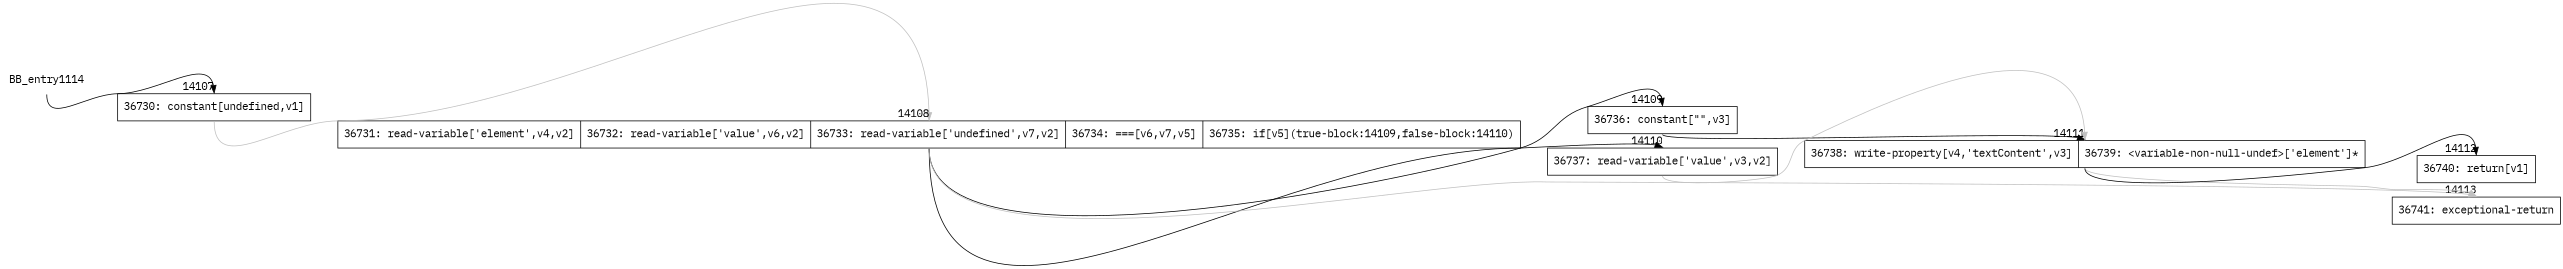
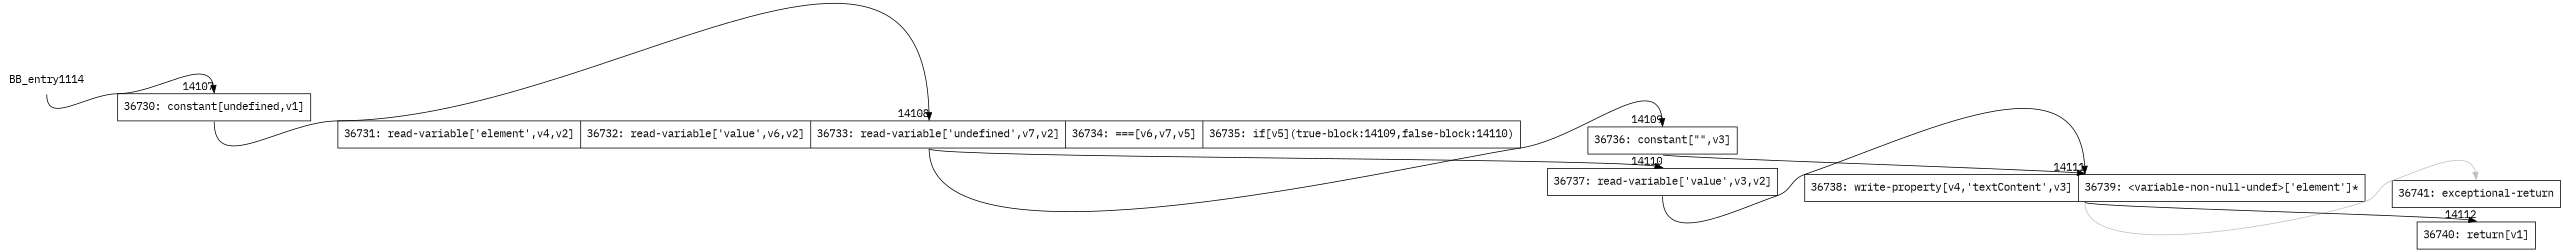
(597, 65) -> (597, 65)
(1880, 107) -> (1876, 148)
(1644, 182) -> none
